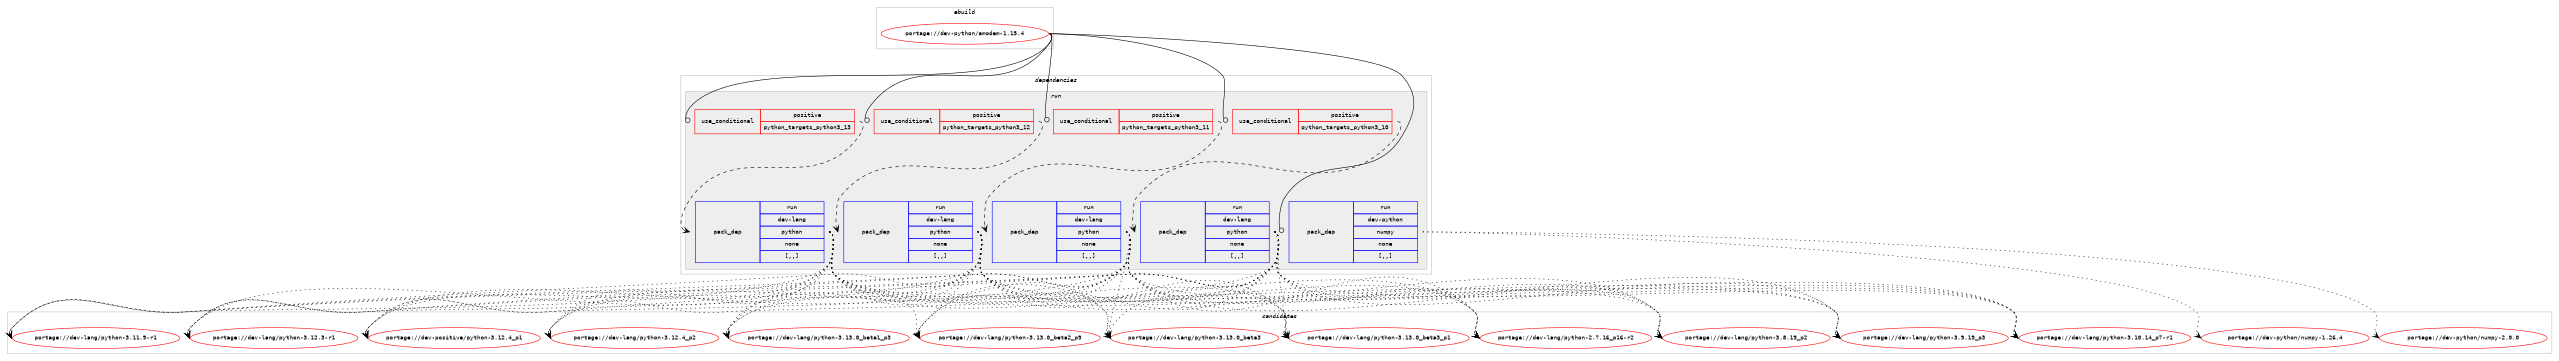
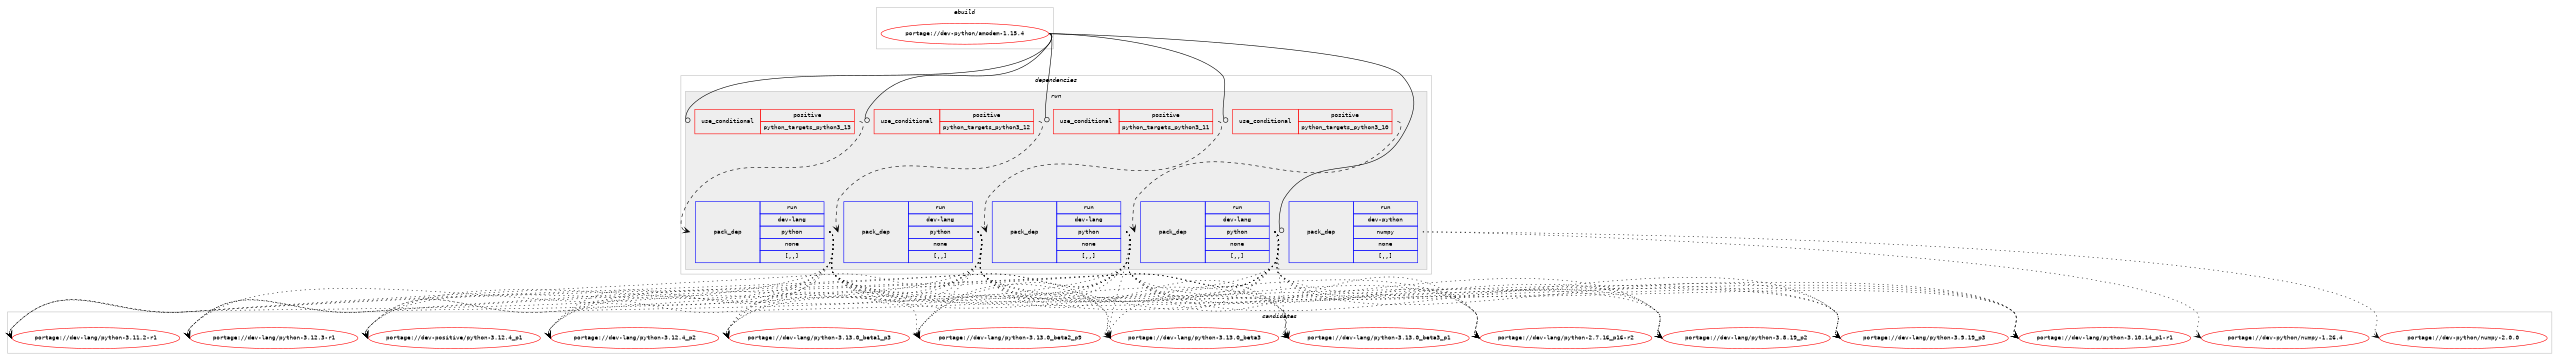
(96, 338) -> (96, 338)
(2105, 338) -> (2105, 338)
